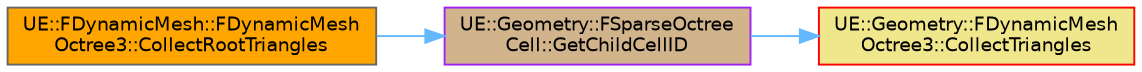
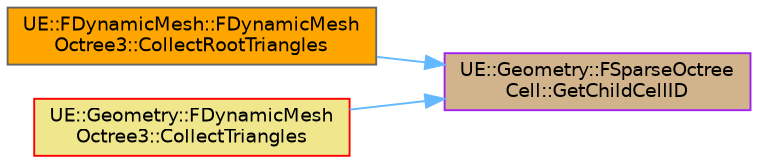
(775, 36) -> (387, 105)
